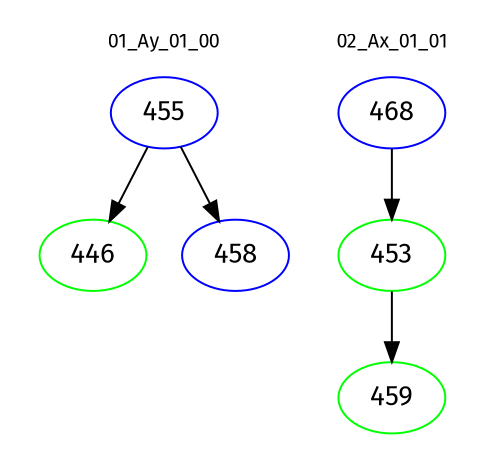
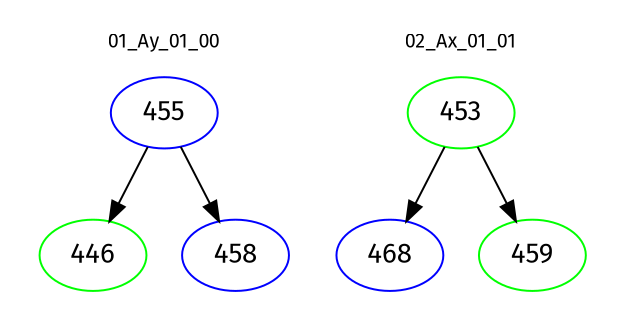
(392, 174) -> (430, 175)
